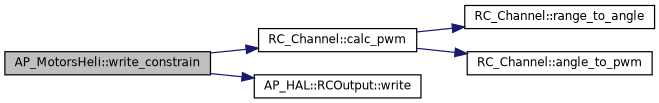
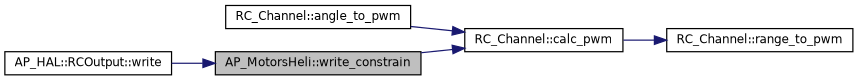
(560, 17) -> (760, 40)
(436, 50) -> (431, 29)
(226, 75) -> (187, 63)
